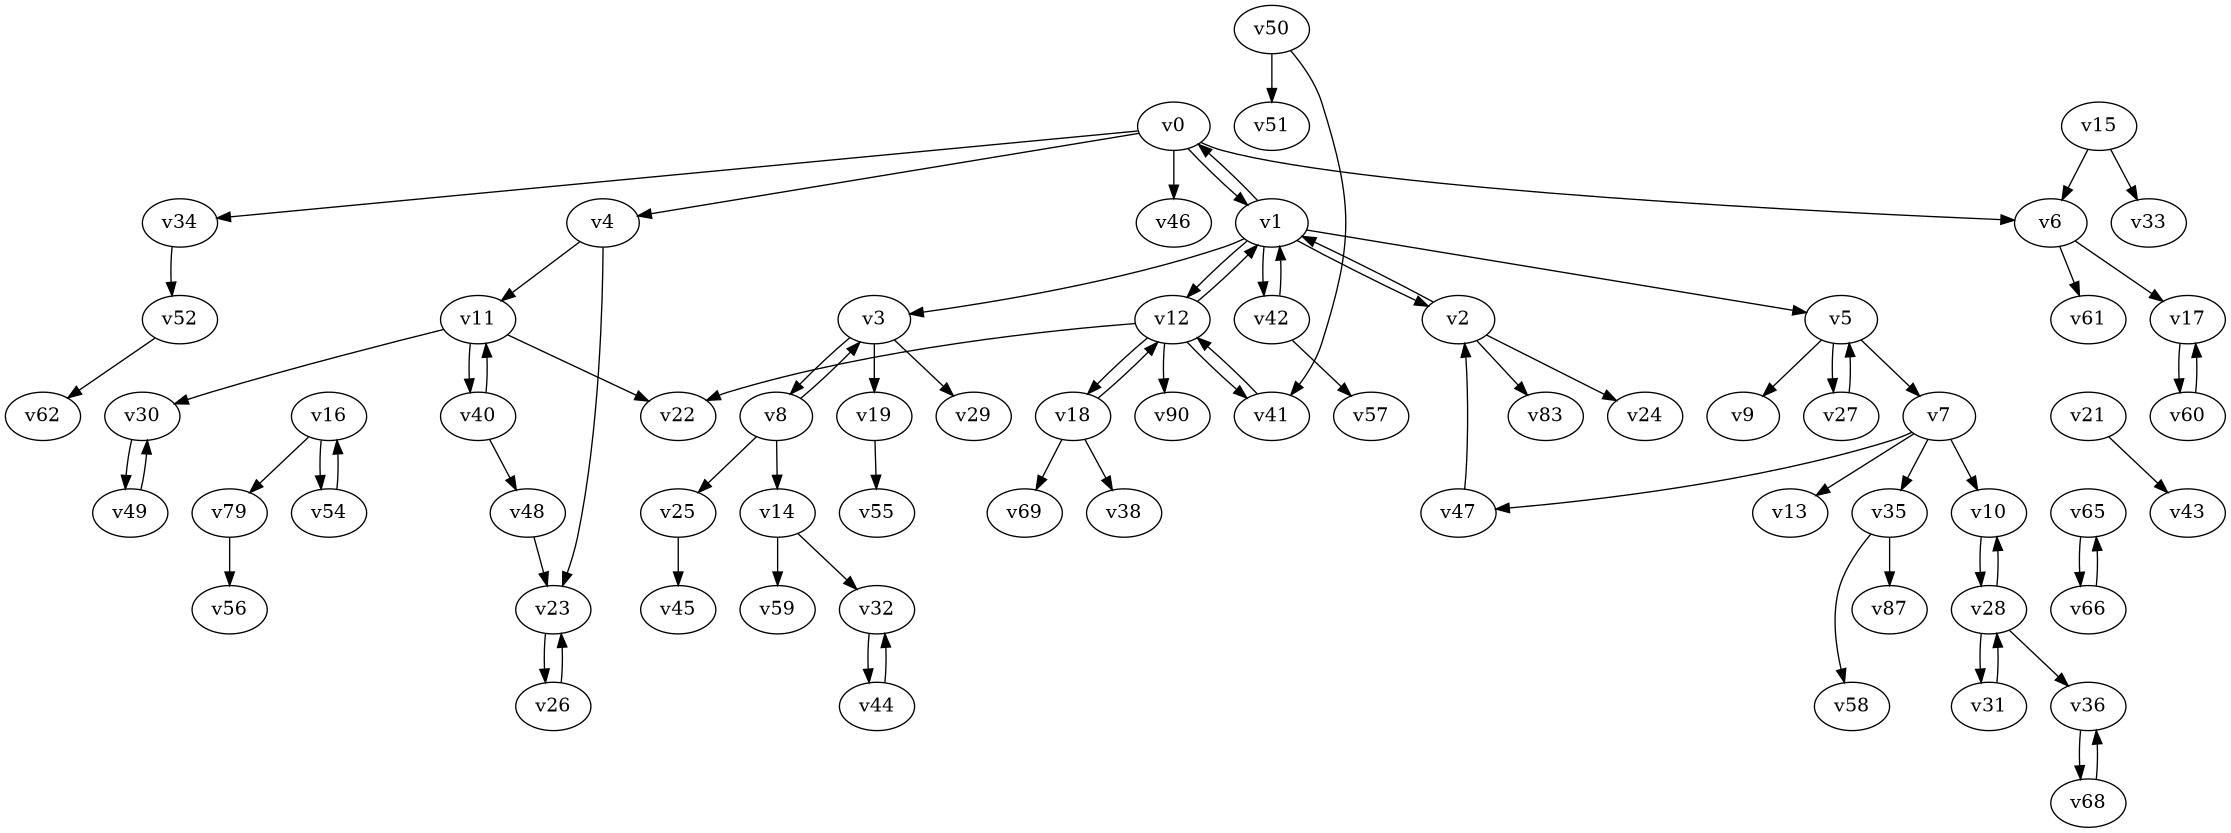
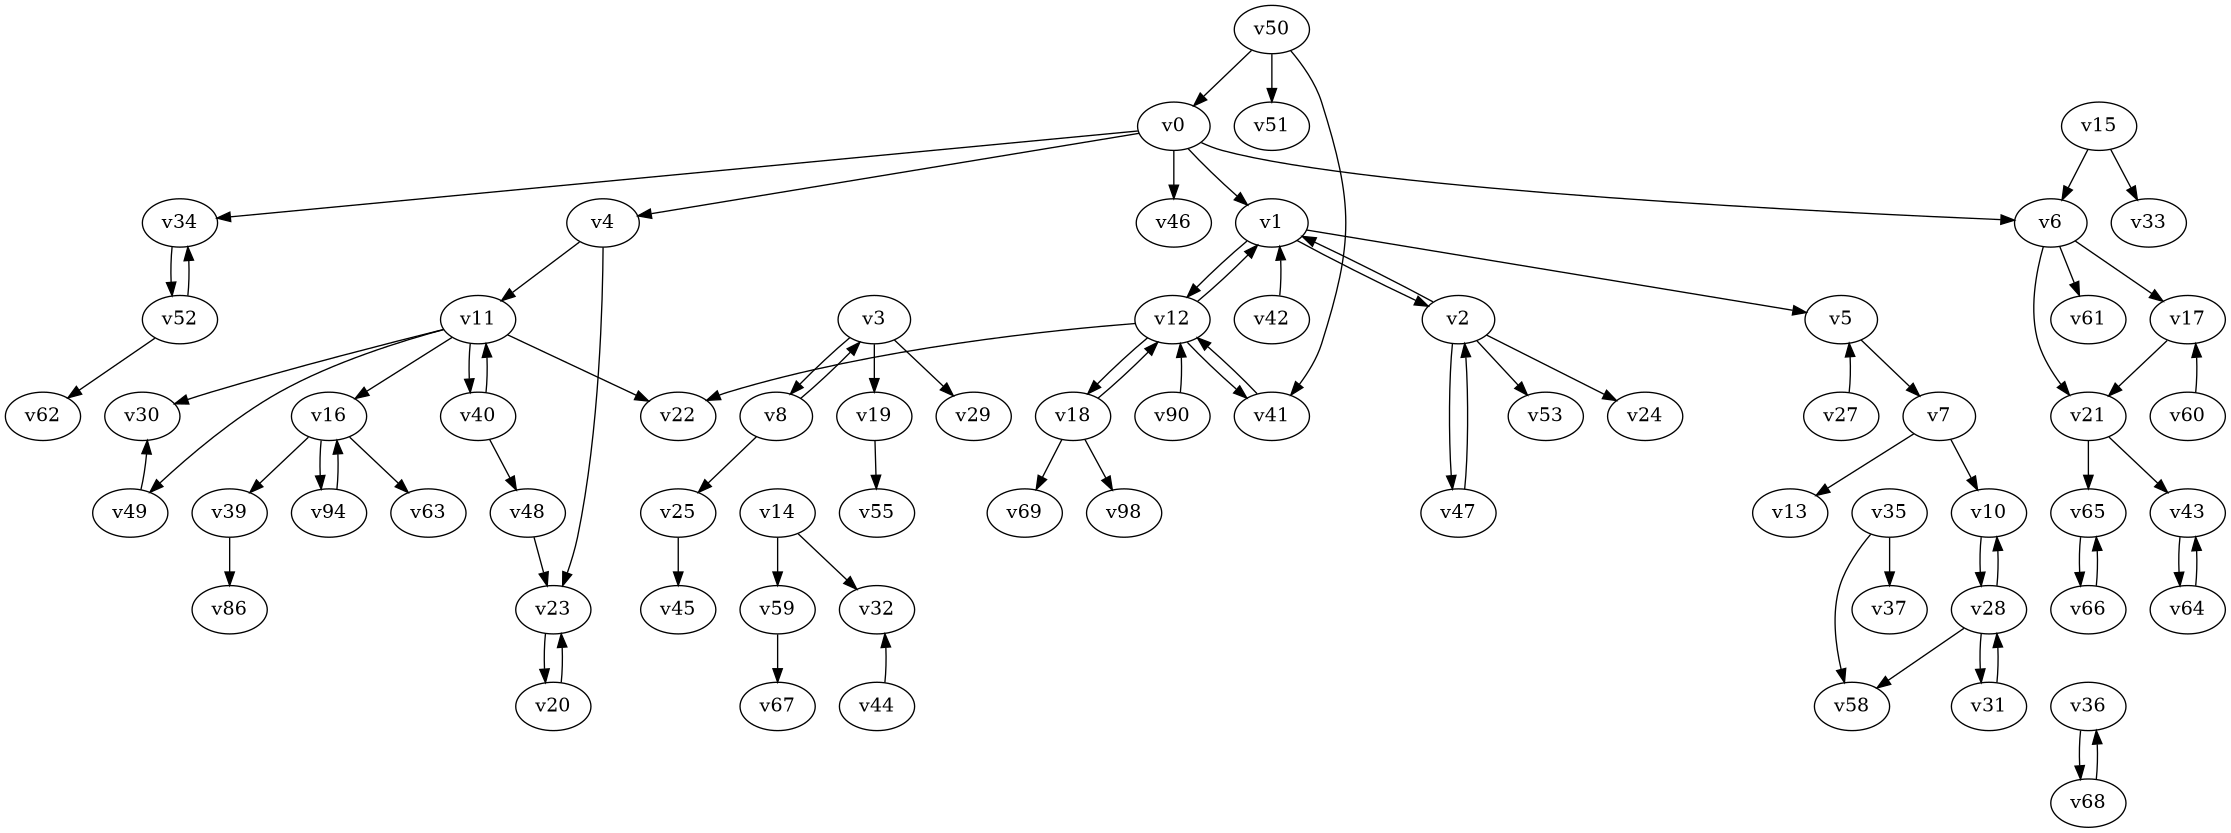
(1234, 177) -> (1228, 73)
(1263, 264) -> none
none -> (189, 278)
(1086, 284) -> none
none -> (2034, 318)
(1164, 361) -> (1181, 375)
(1832, 361) -> none
(2179, 361) -> (2143, 364)
none -> (409, 364)
(1371, 416) -> none
(1546, 416) -> (1546, 416)
(1743, 416) -> none
(128, 457) -> (291, 386)
(777, 458) -> none
none -> (2088, 458)
(1918, 459) -> none
(1713, 482) -> (1449, 409)
(230, 513) -> (230, 513)
(329, 513) -> (329, 513)
none -> (428, 513)
(1124, 513) -> (1124, 513)
(230, 610) -> (230, 610)
(1890, 610) -> (1890, 610)
none -> (2188, 610)
(868, 651) -> none
(2034, 654) -> (1926, 654)
(553, 706) -> (553, 706)
none -> (778, 706)
